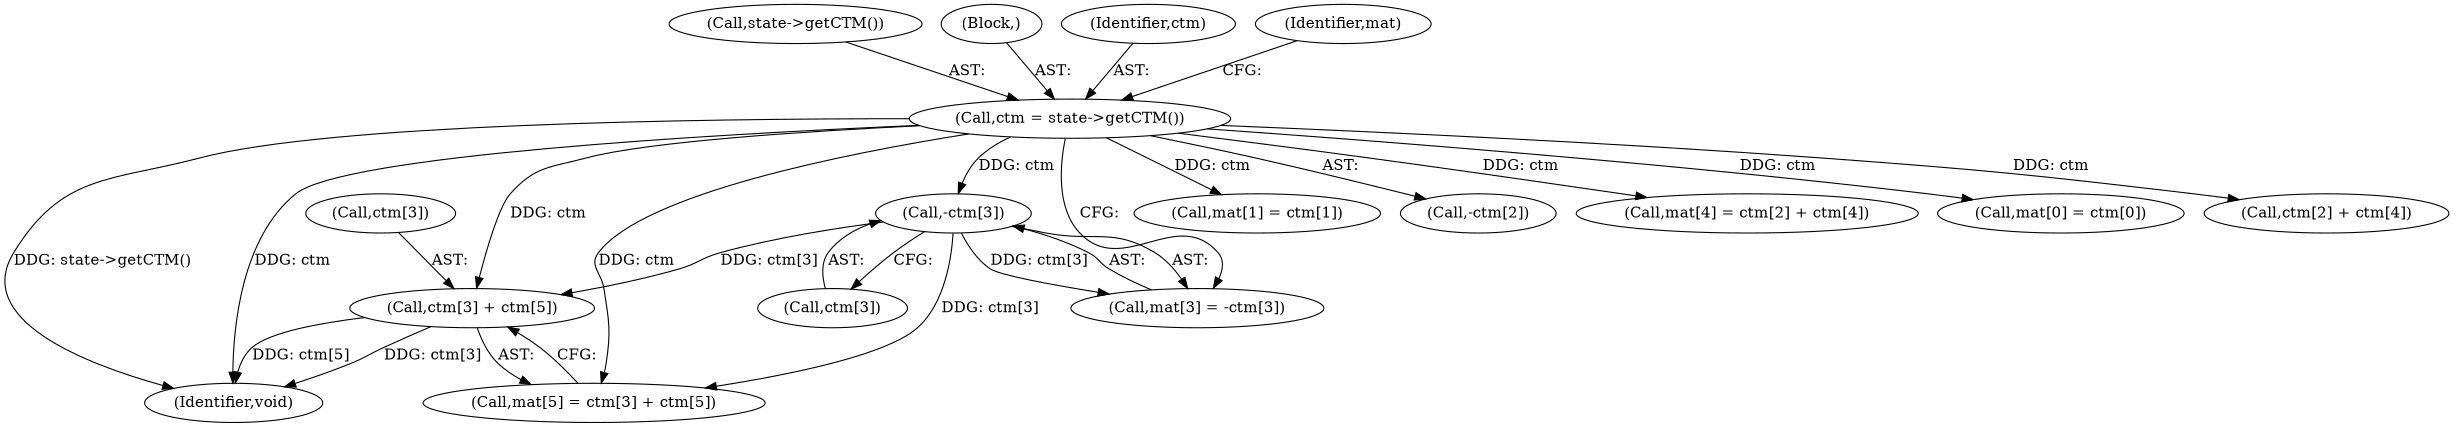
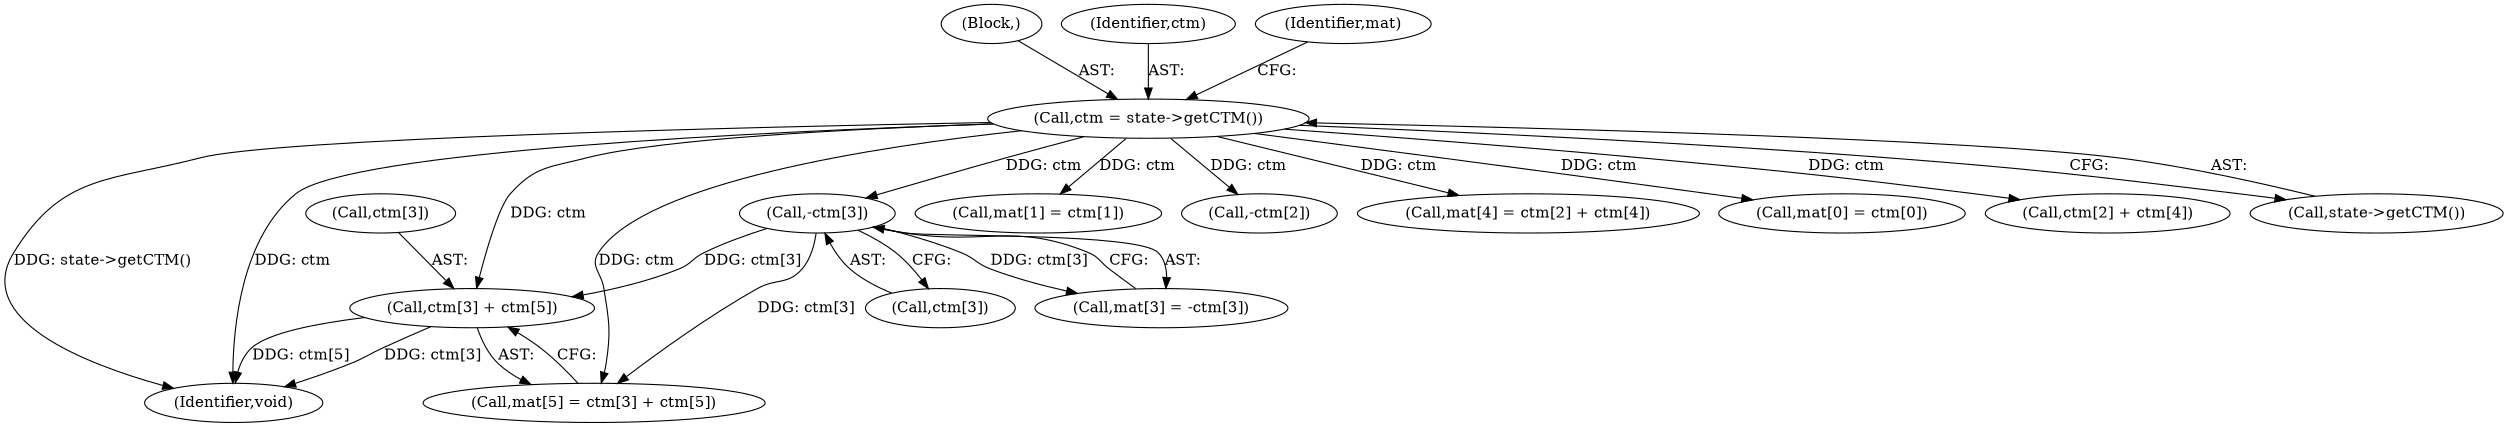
(1343, 166) -> (1249, 166)
(1114, 248) -> (1788, 151)
(1130, 261) -> (1131, 261)
